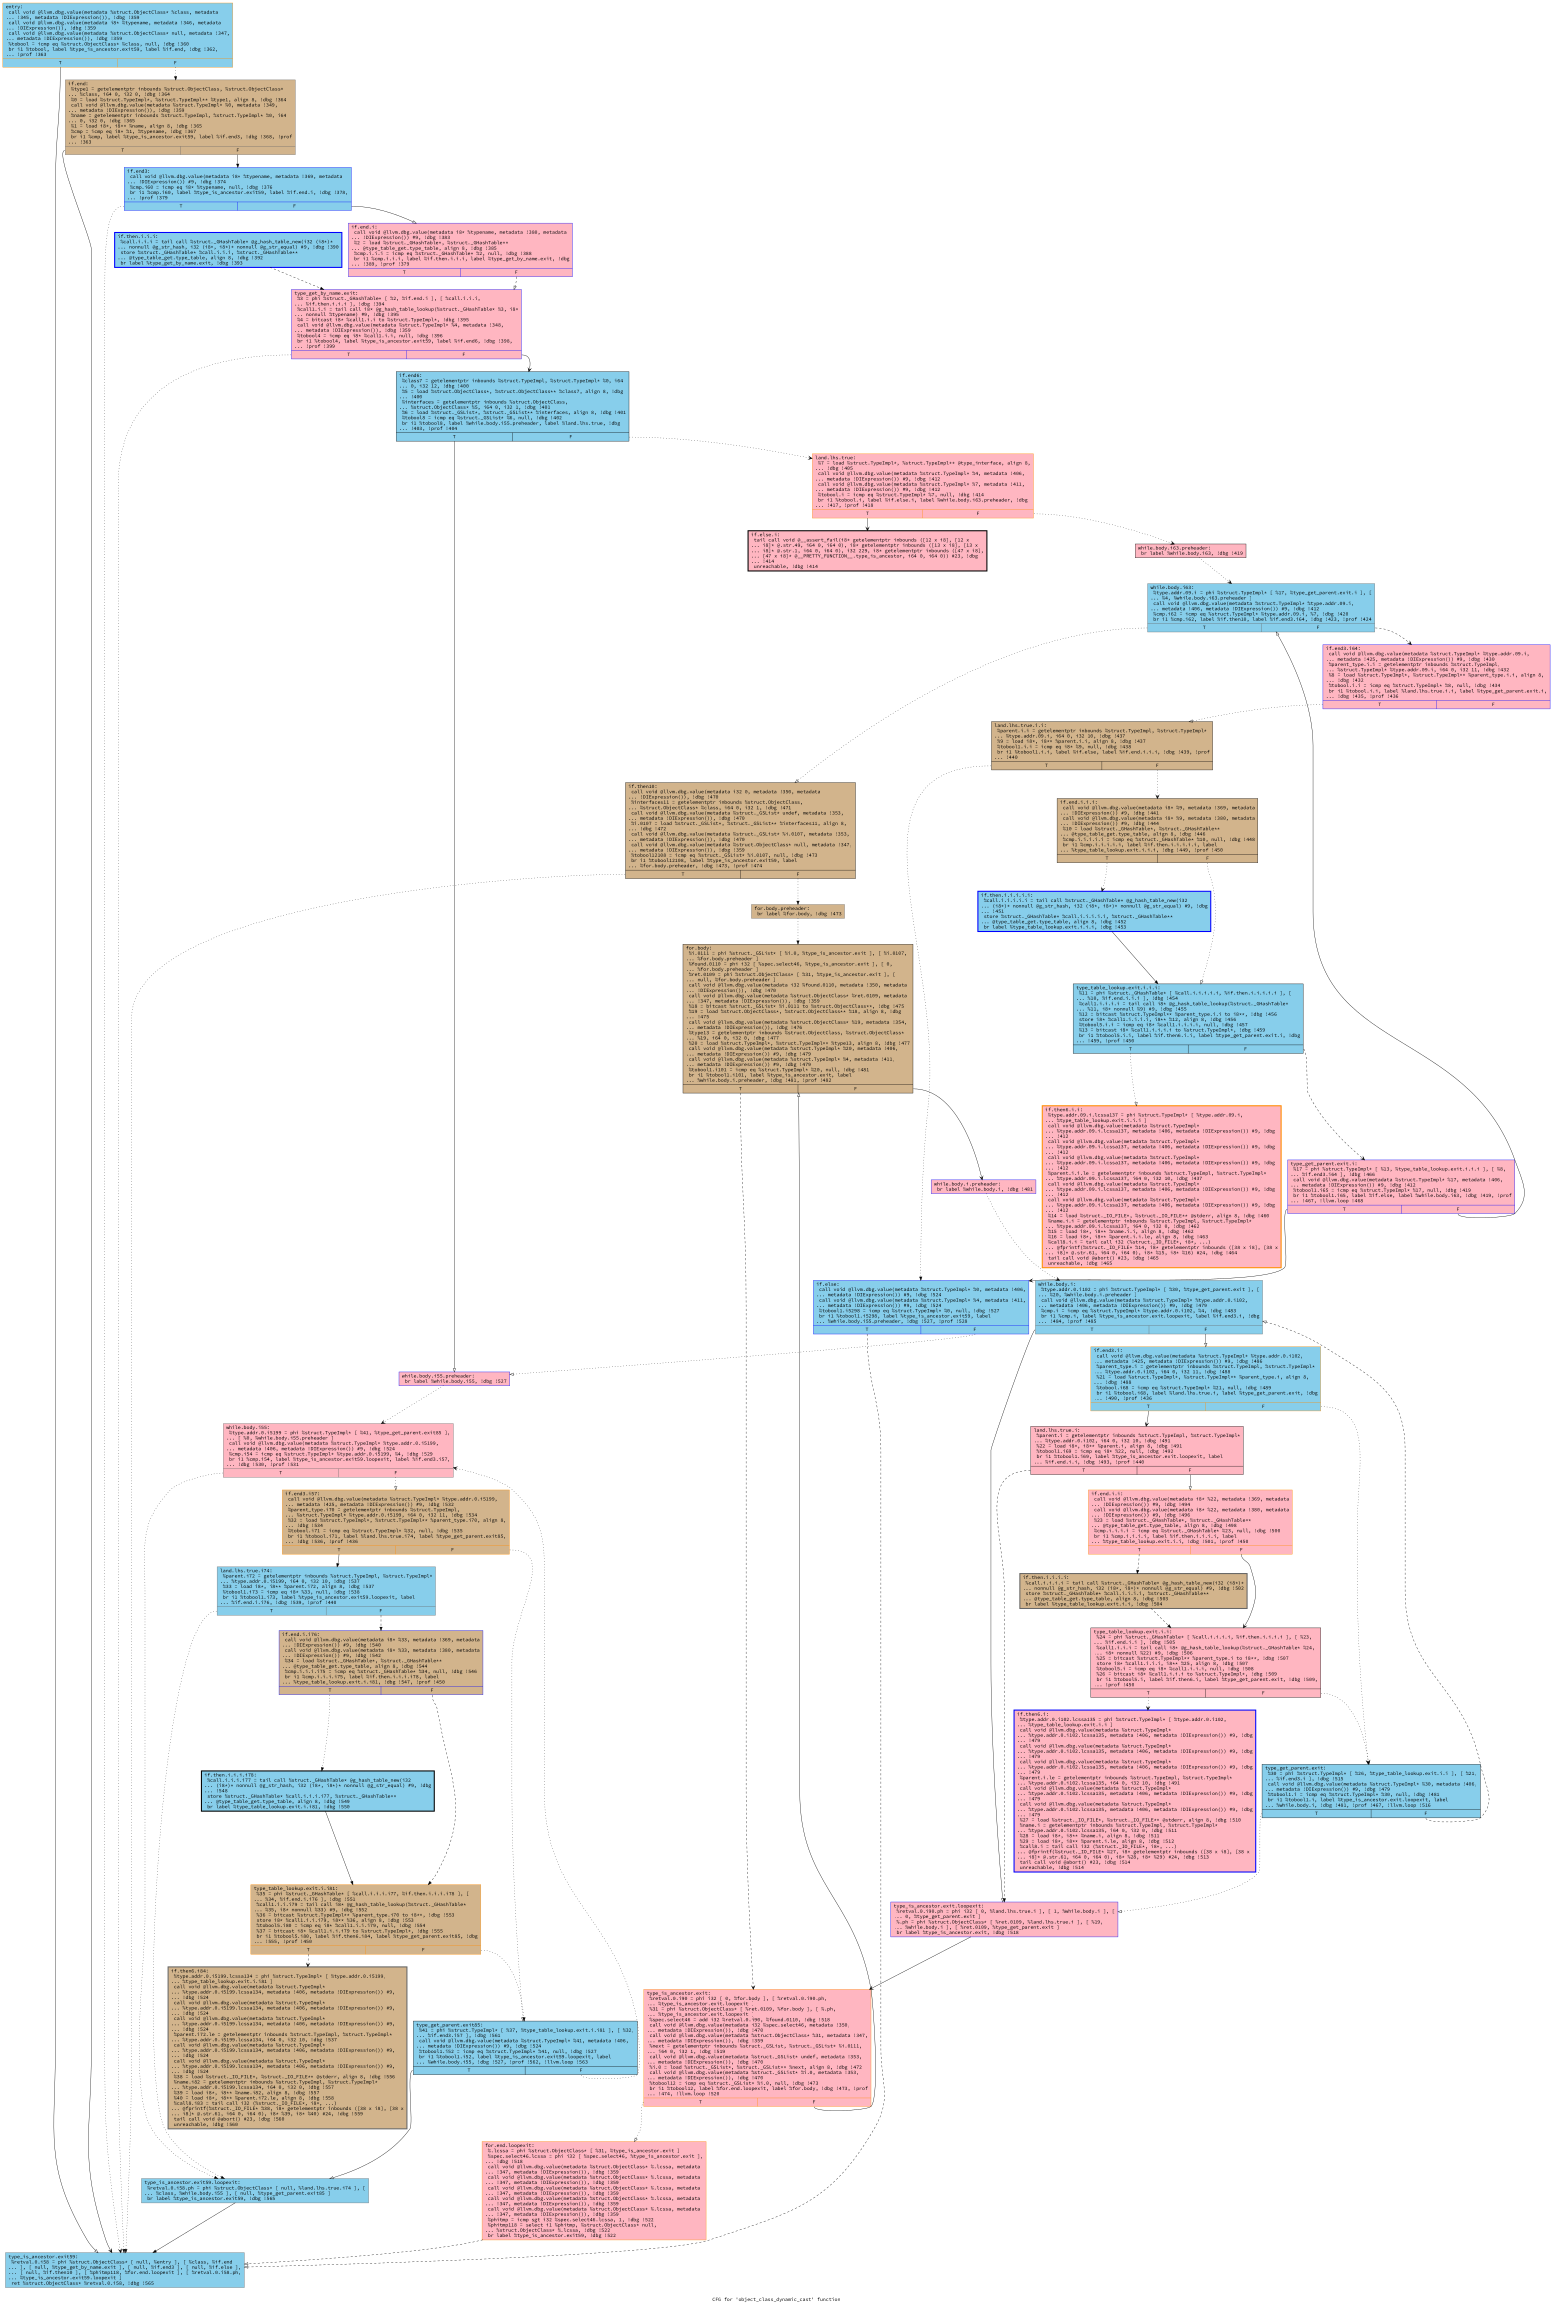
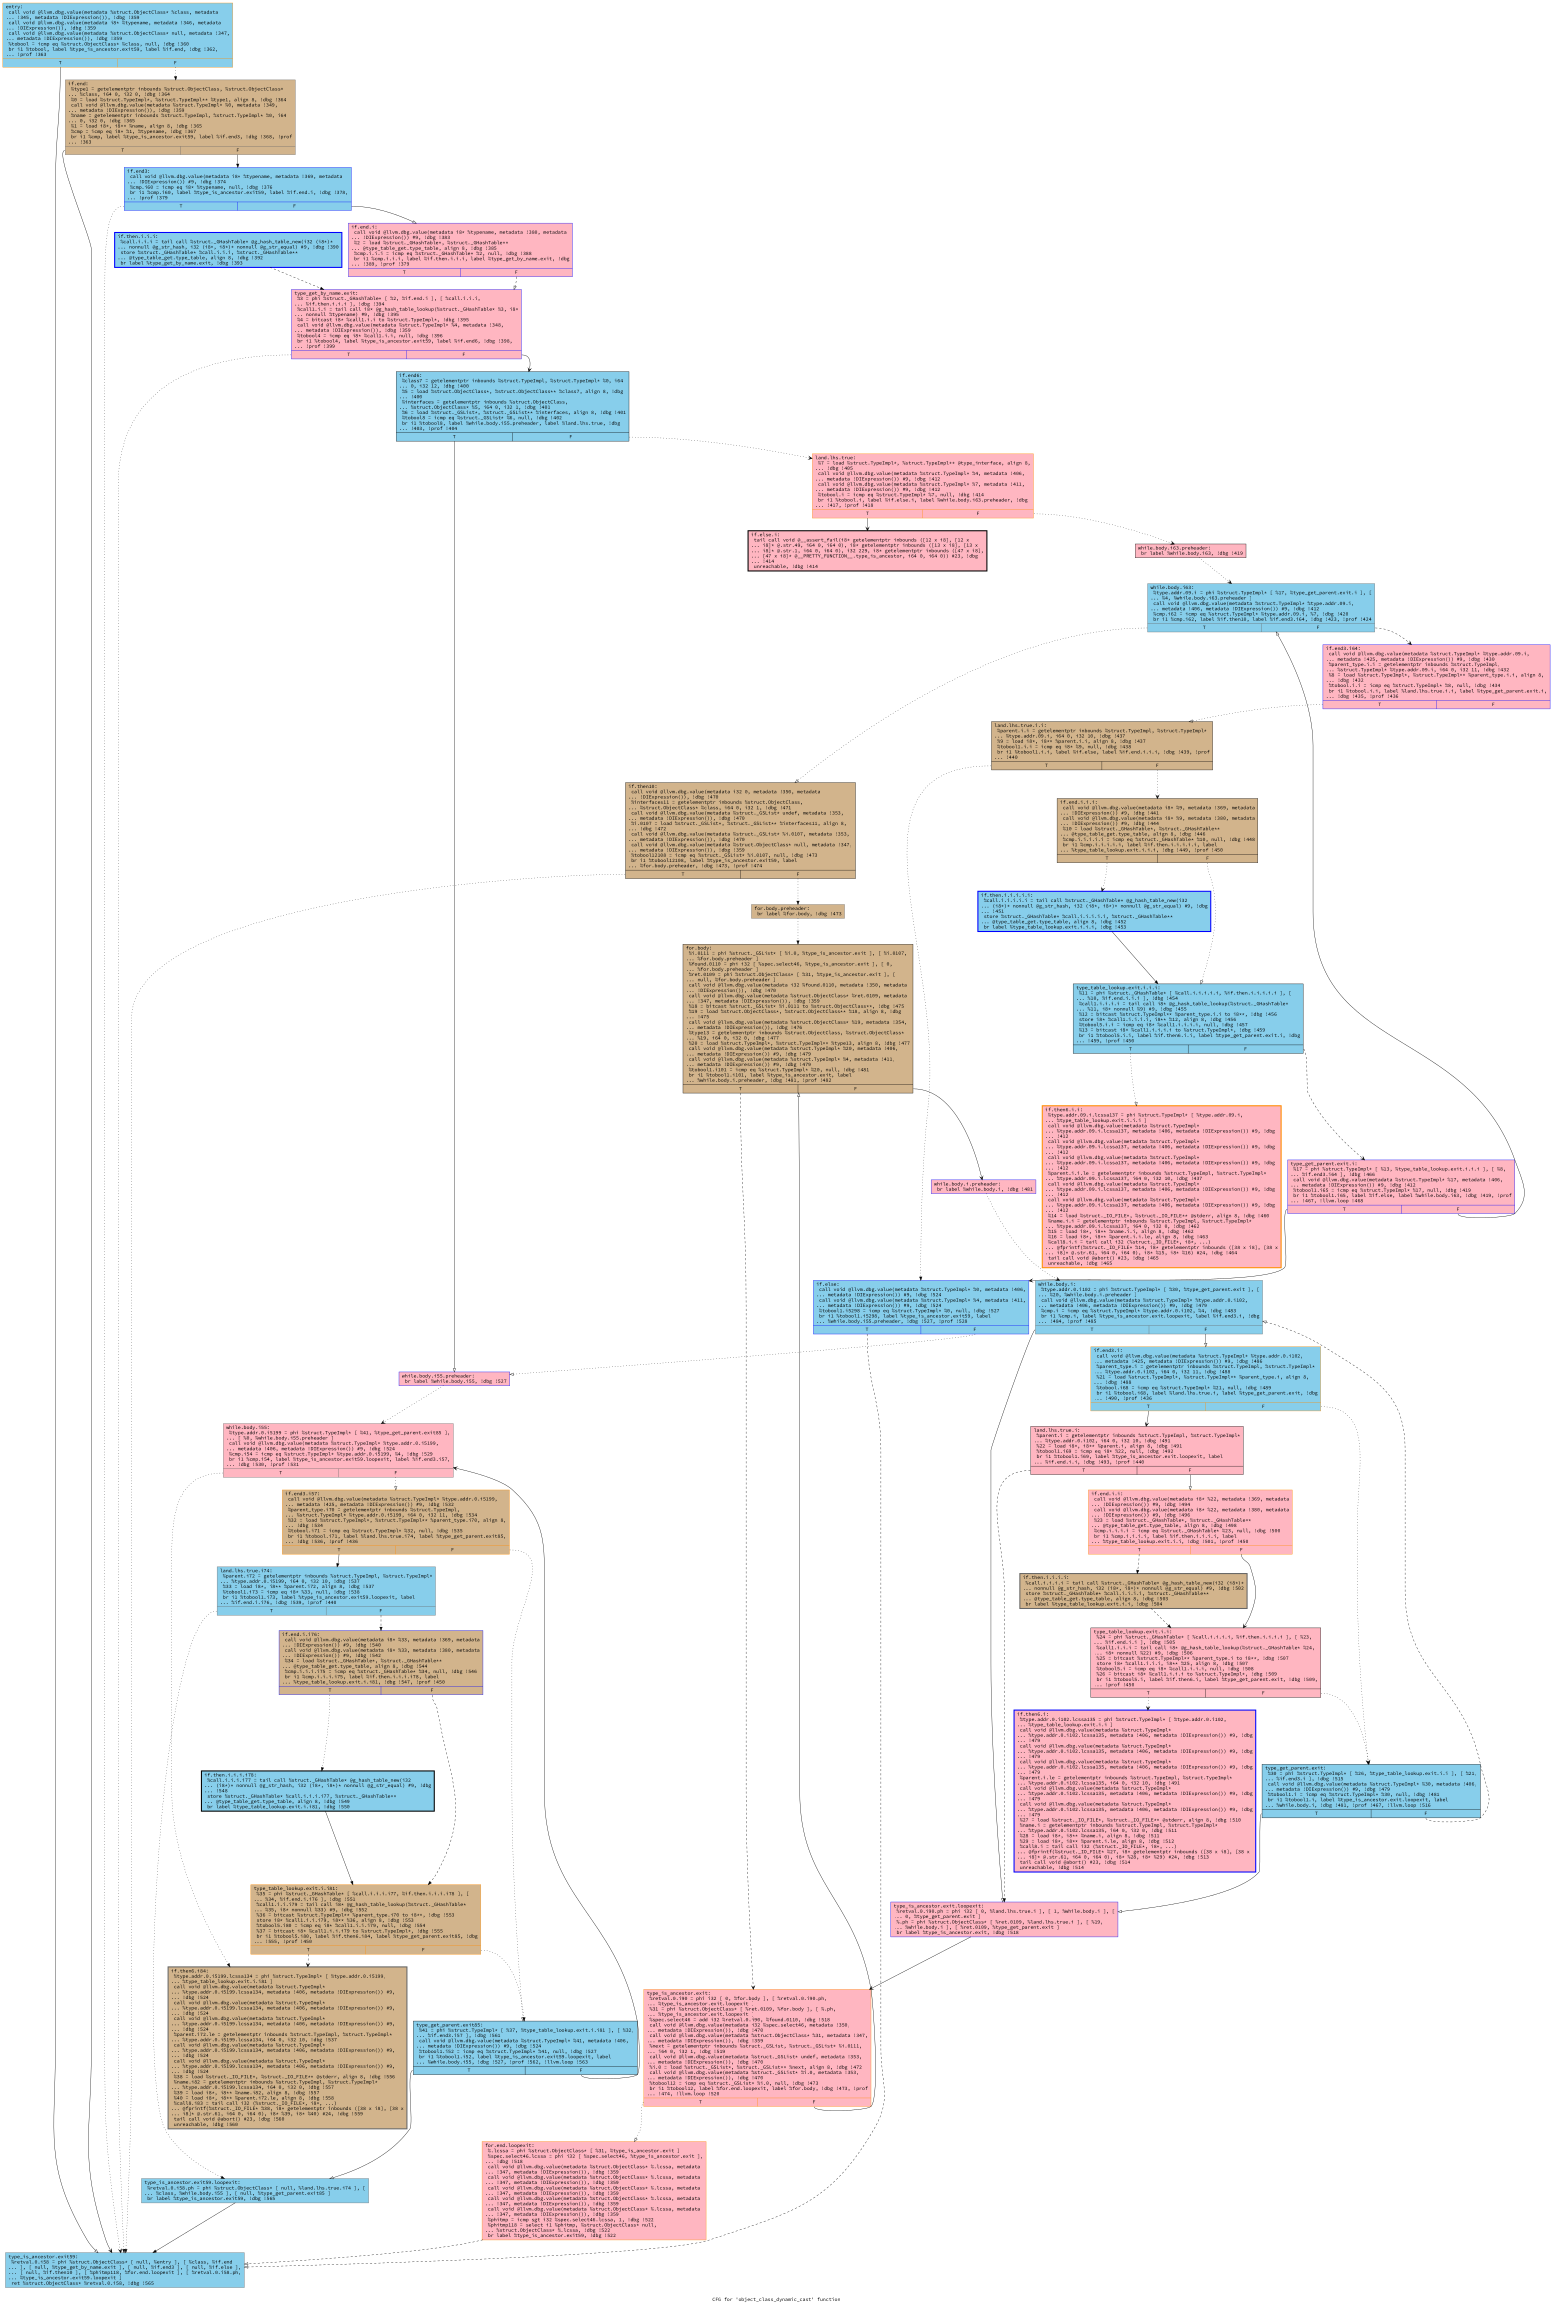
(544, 1787) -> (544, 1787)
(145, 1819) -> (172, 1710)
(1222, 1892) -> (1222, 1892)
